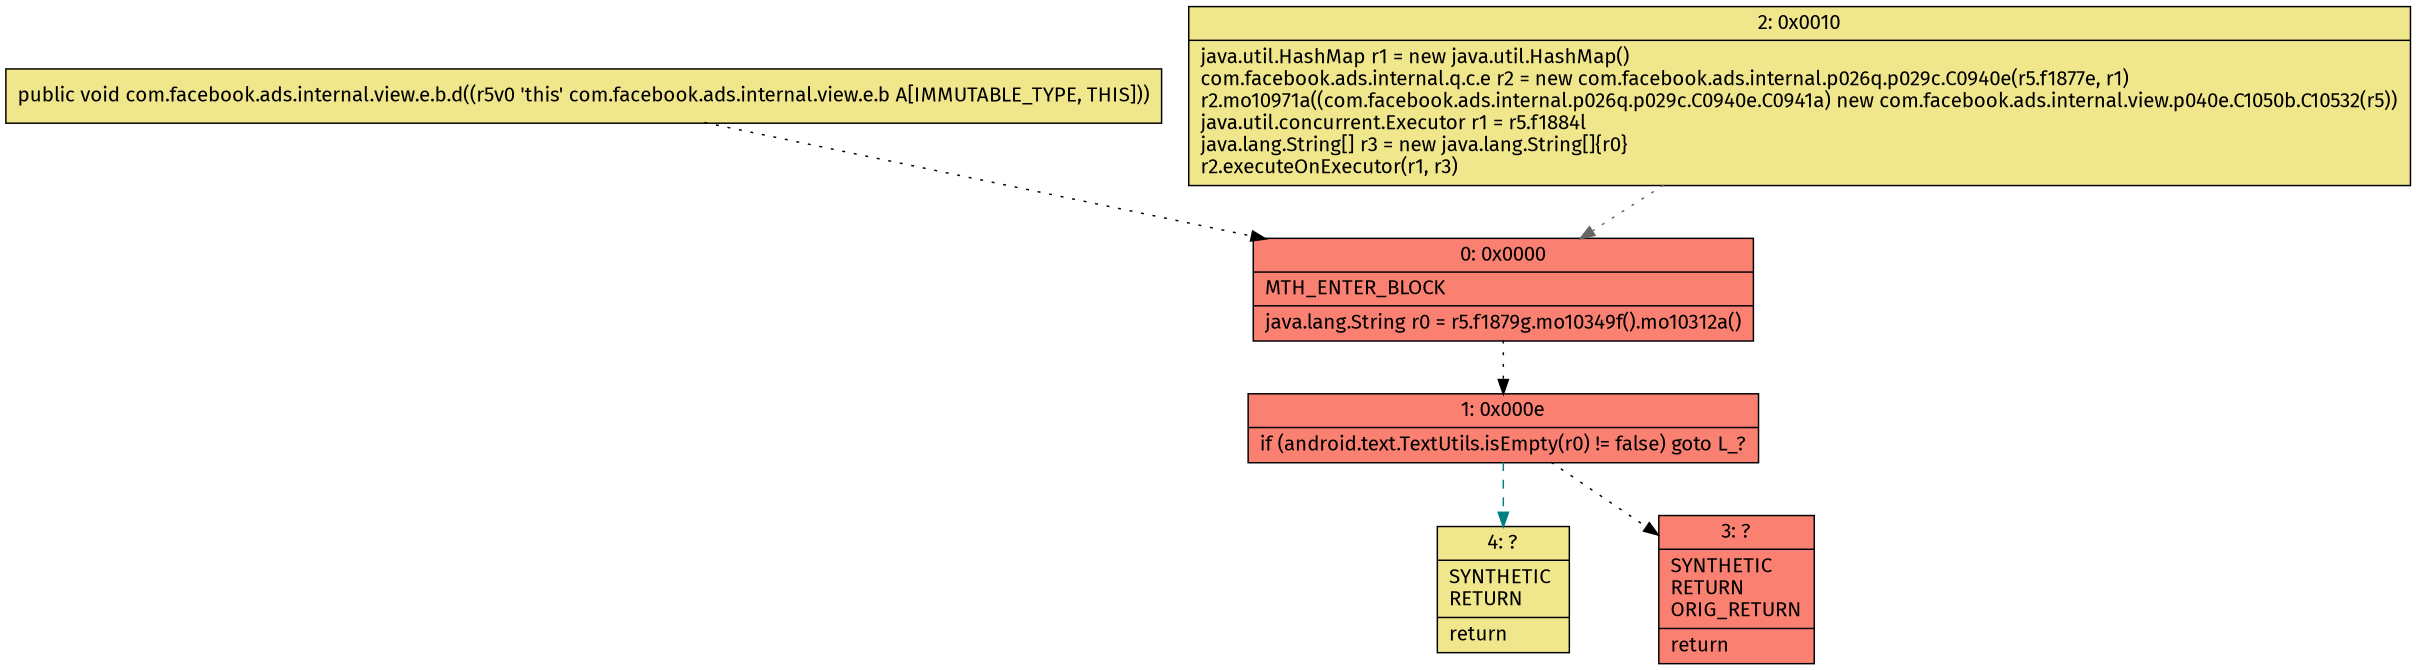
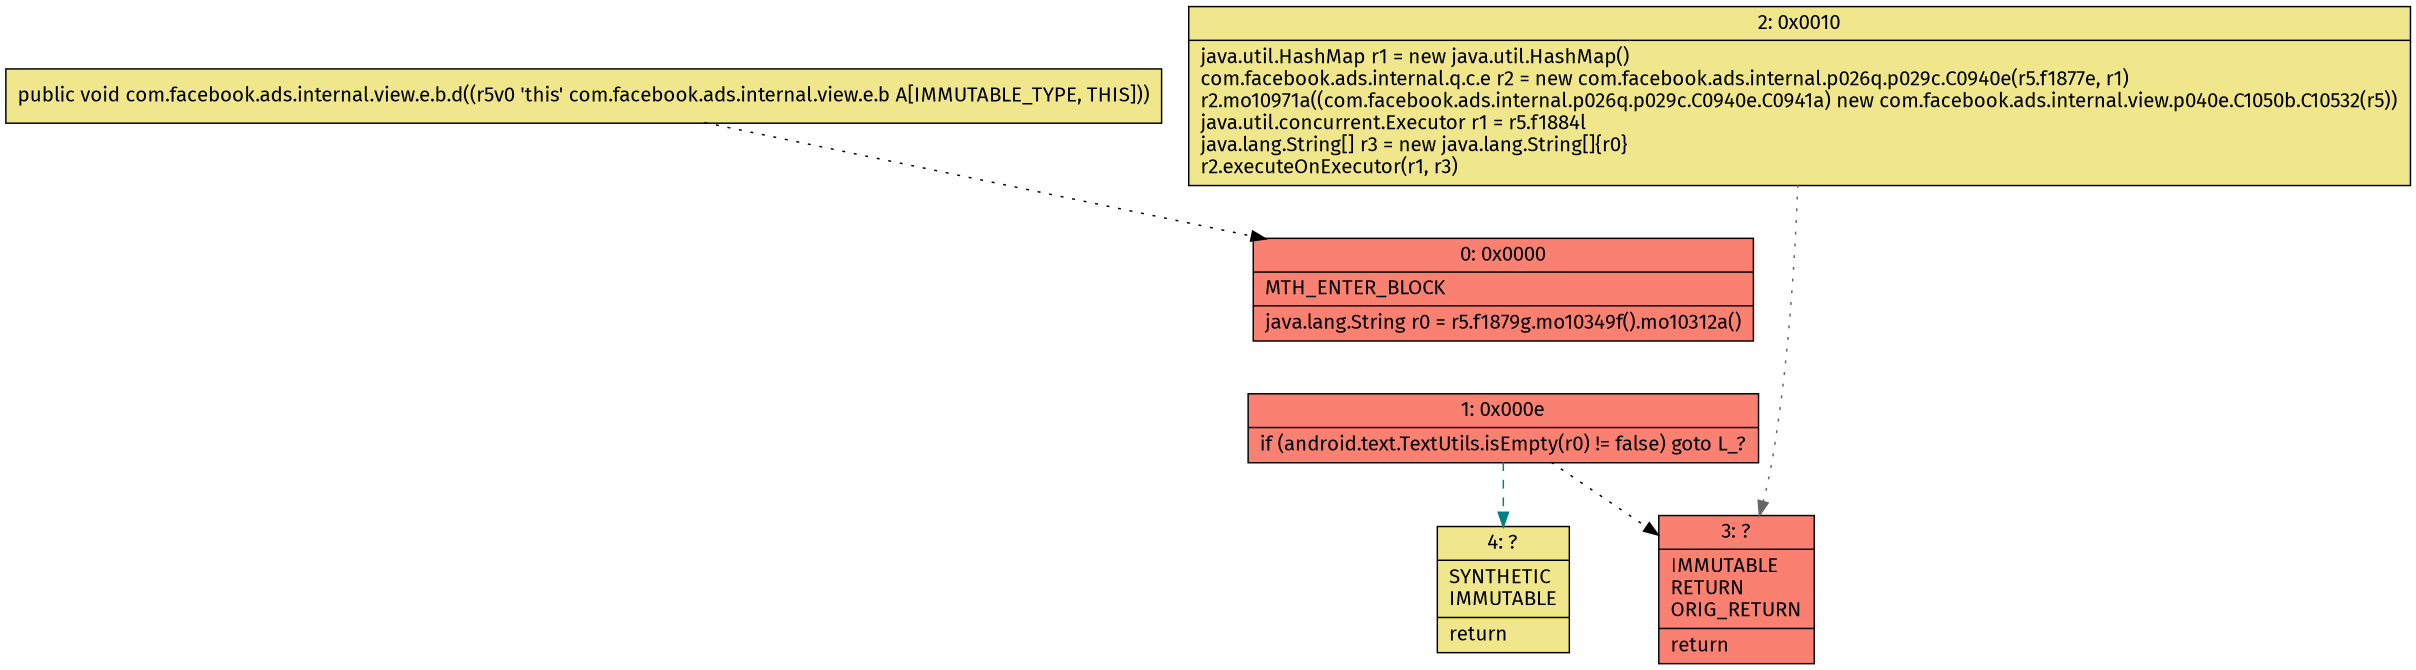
(1628, 208) -> (1787, 344)
(1503, 360) -> none
(1722, 566) -> (1725, 566)
(1486, 599) -> (1503, 599)
